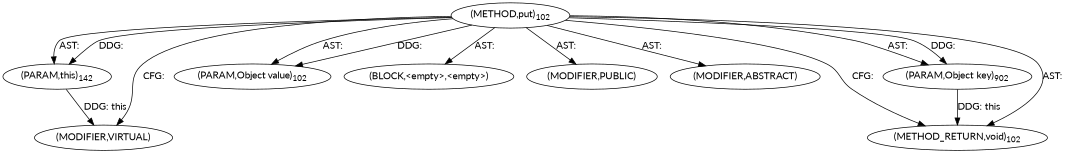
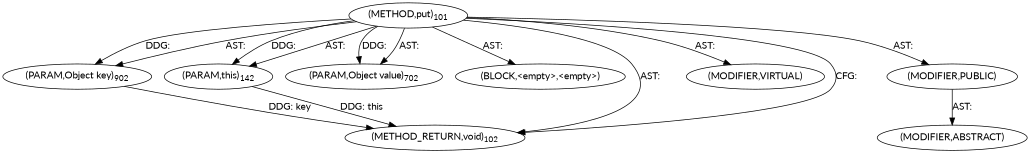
(543, 14) -> (441, 14)
(623, 45) -> (952, 104)
(300, 76) -> (411, 76)
(155, 77) -> (707, 46)
(78, 104) -> (321, 105)
(979, 107) -> (290, 107)
